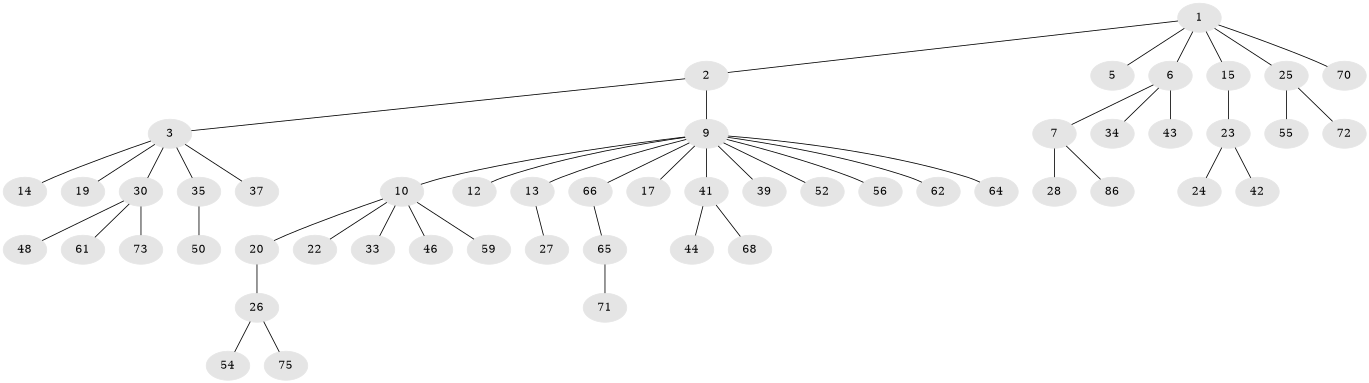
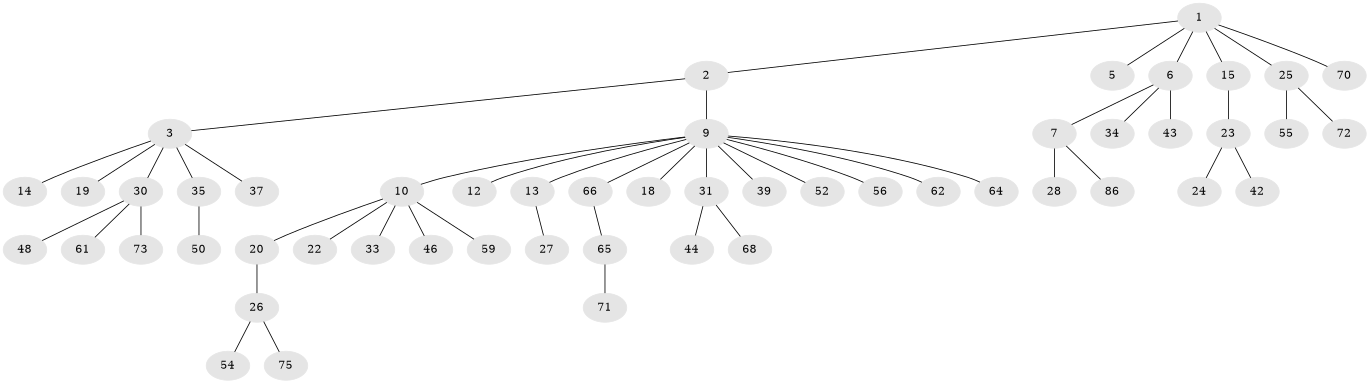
(648, 192) -> (648, 192)
(706, 192) -> (706, 192)
